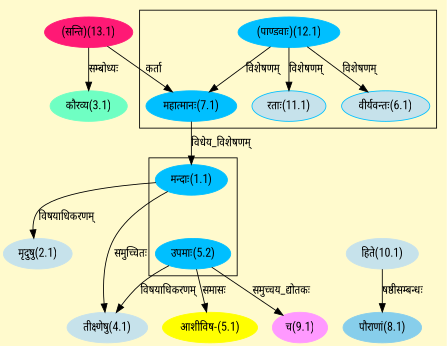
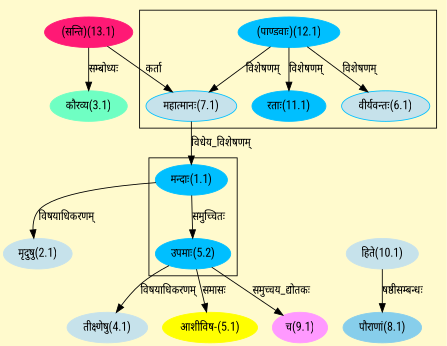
(191, 106) -> (191, 106)
(289, 106) -> (289, 106)
(116, 236) -> (192, 213)
